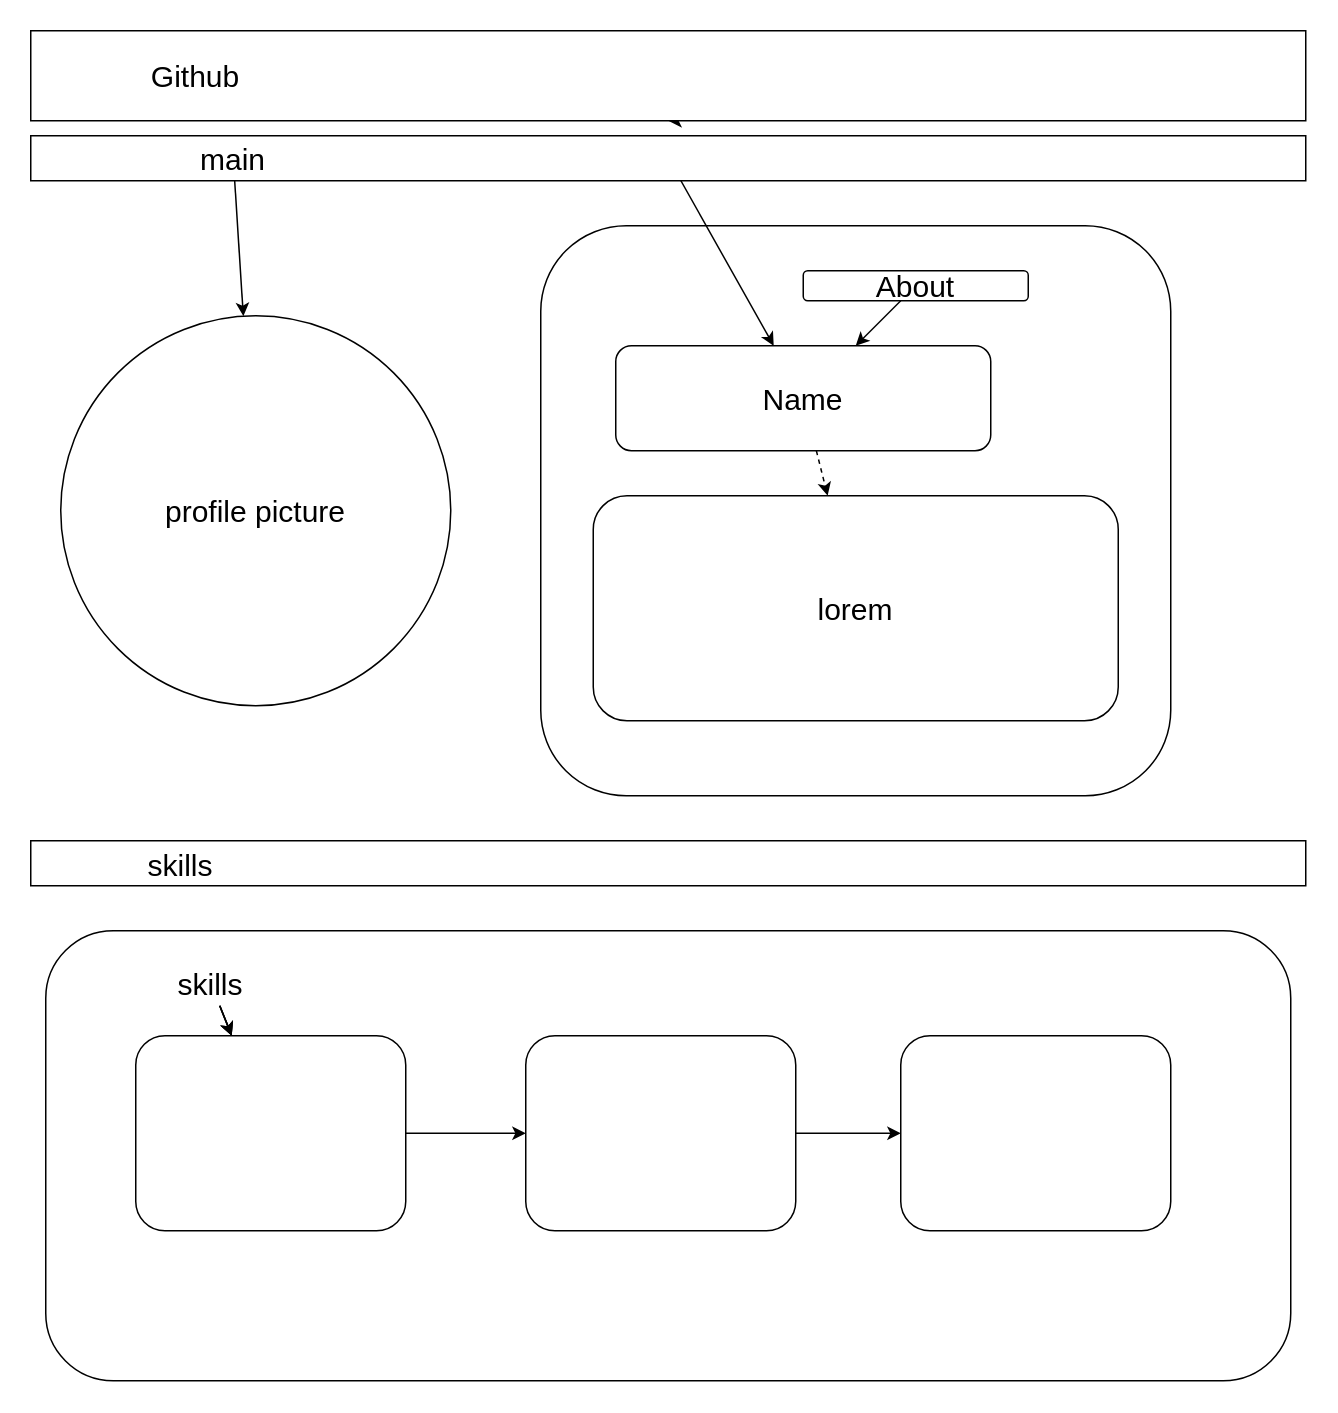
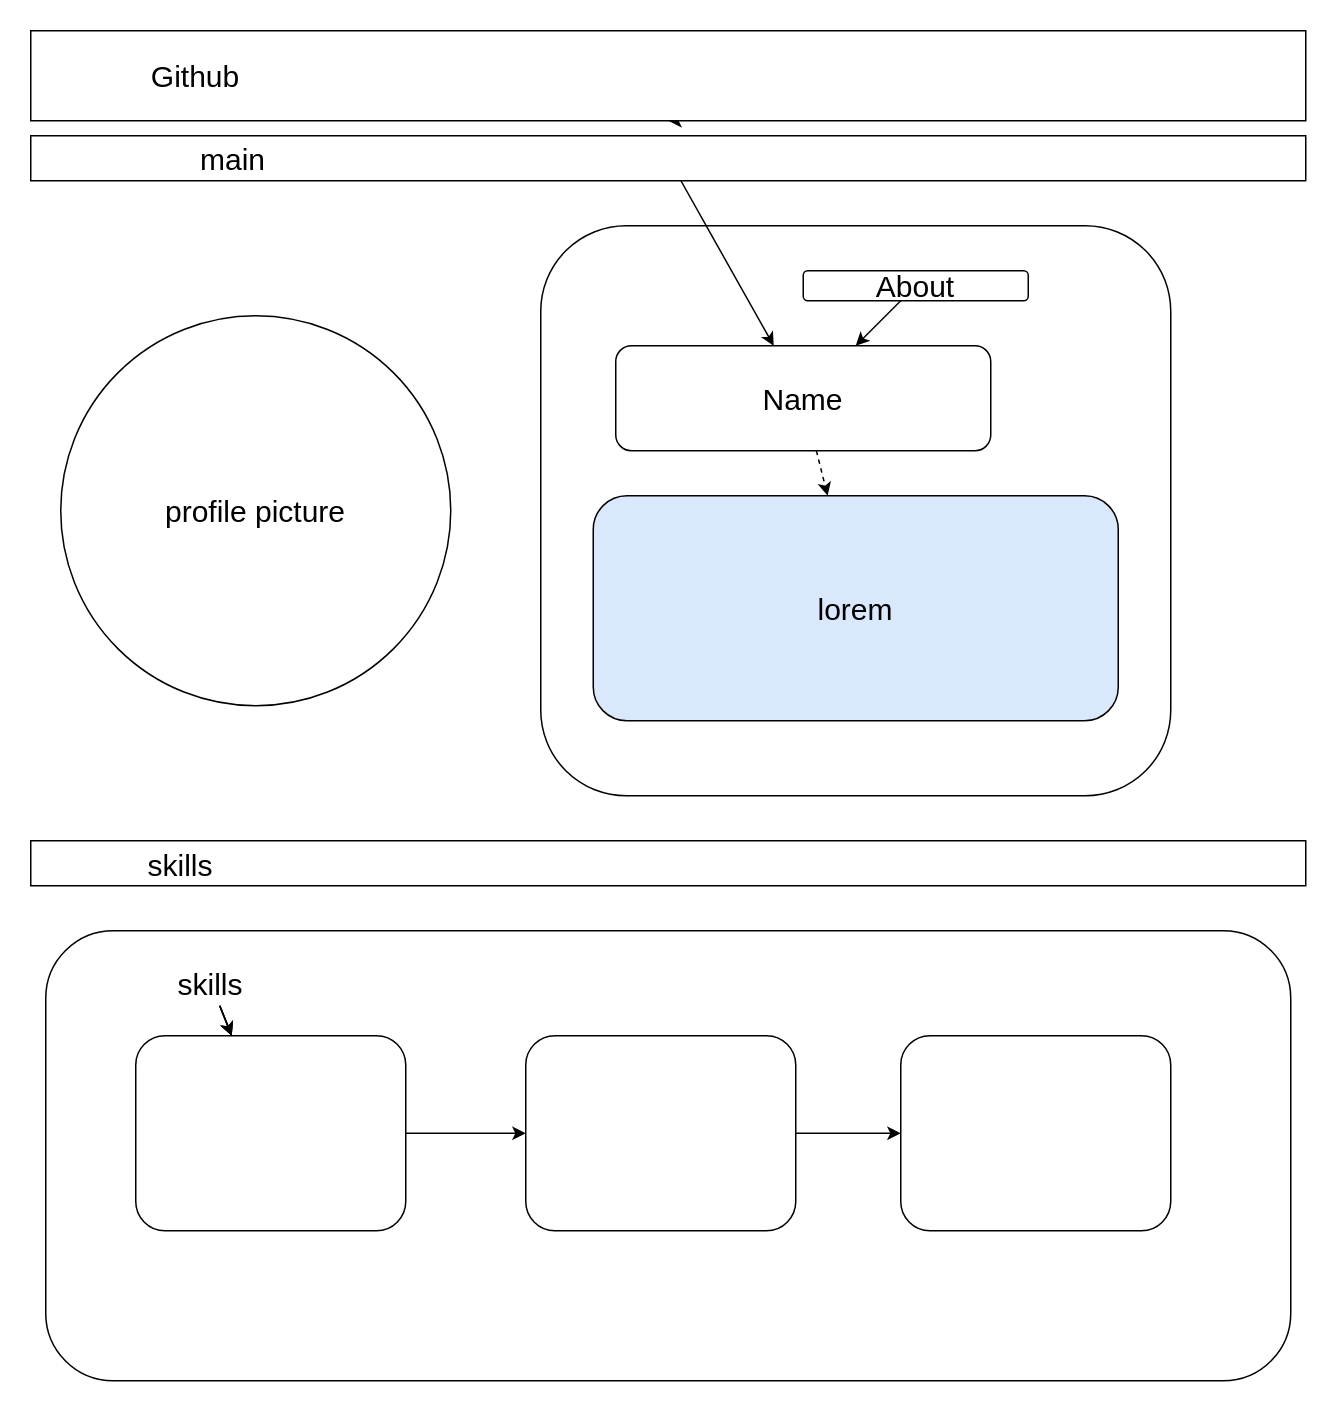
(239, 244) -> none
(856, 608) -> (856, 608)
